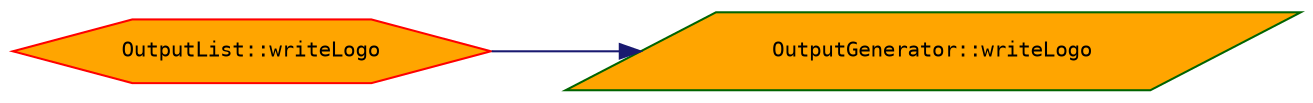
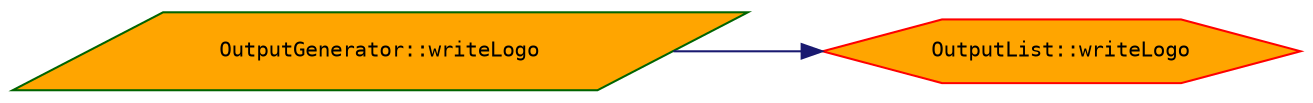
(555, 51) -> (737, 51)
